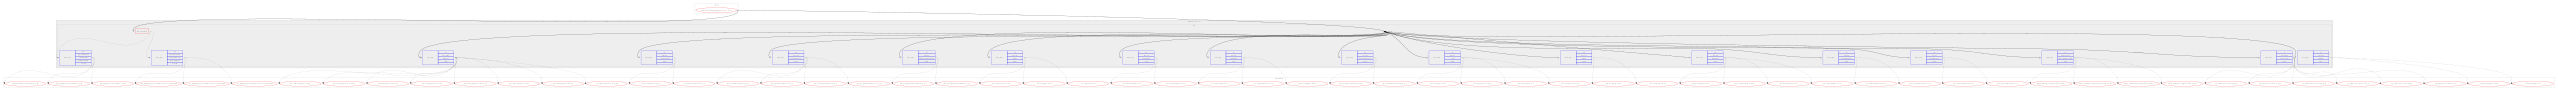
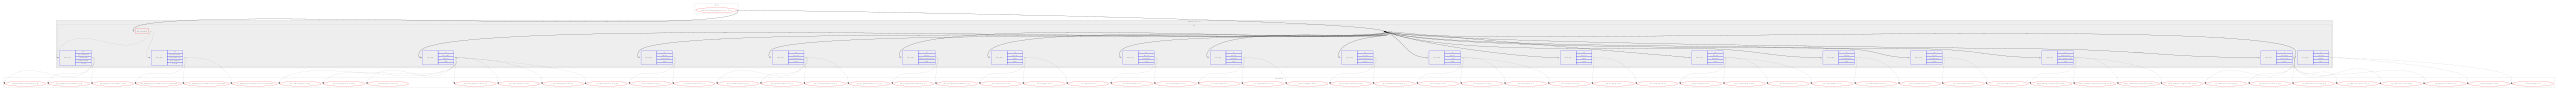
(432, 84) -> none
